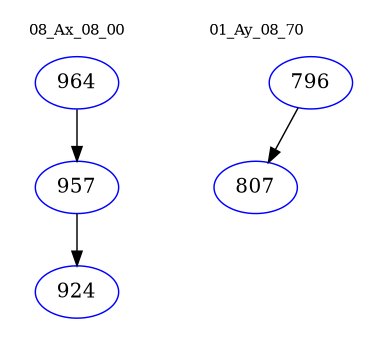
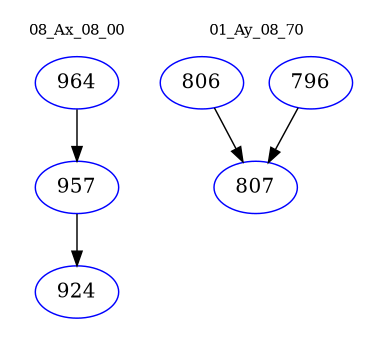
none -> (202, 83)
